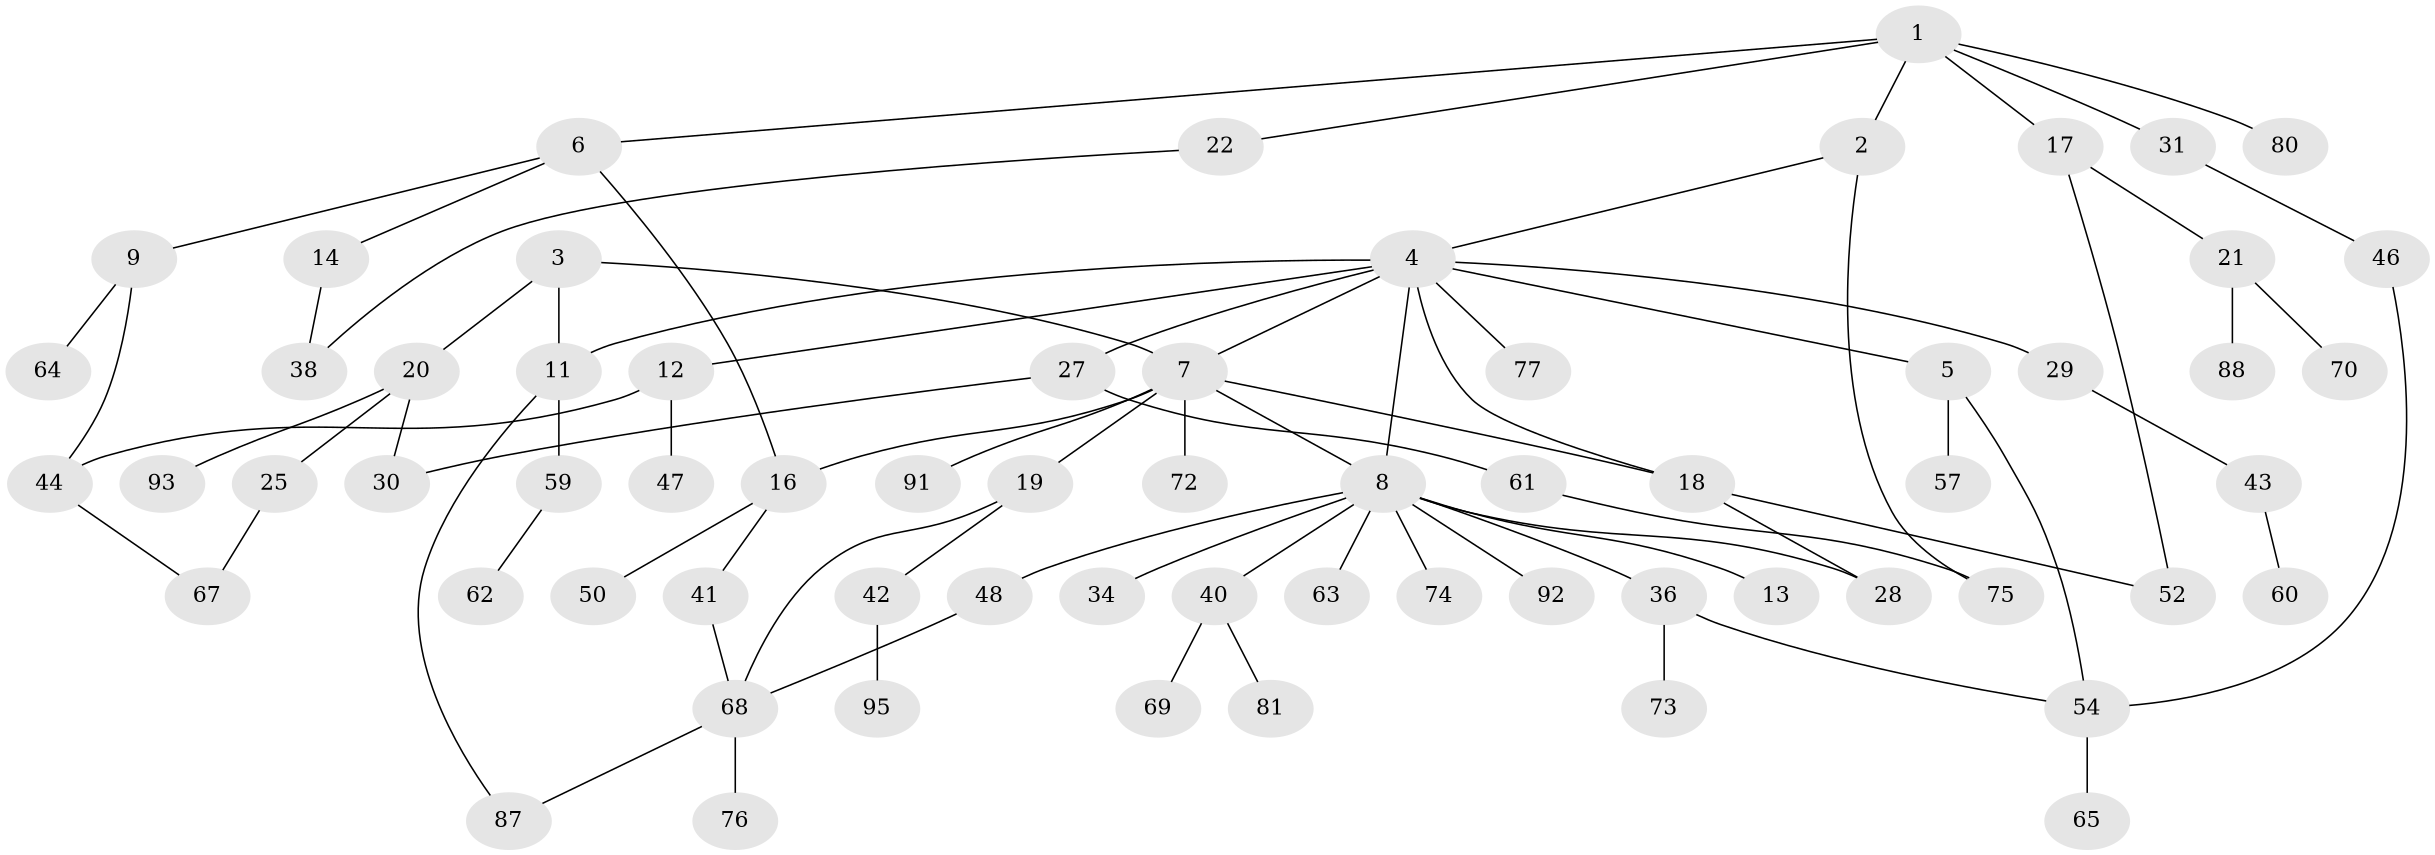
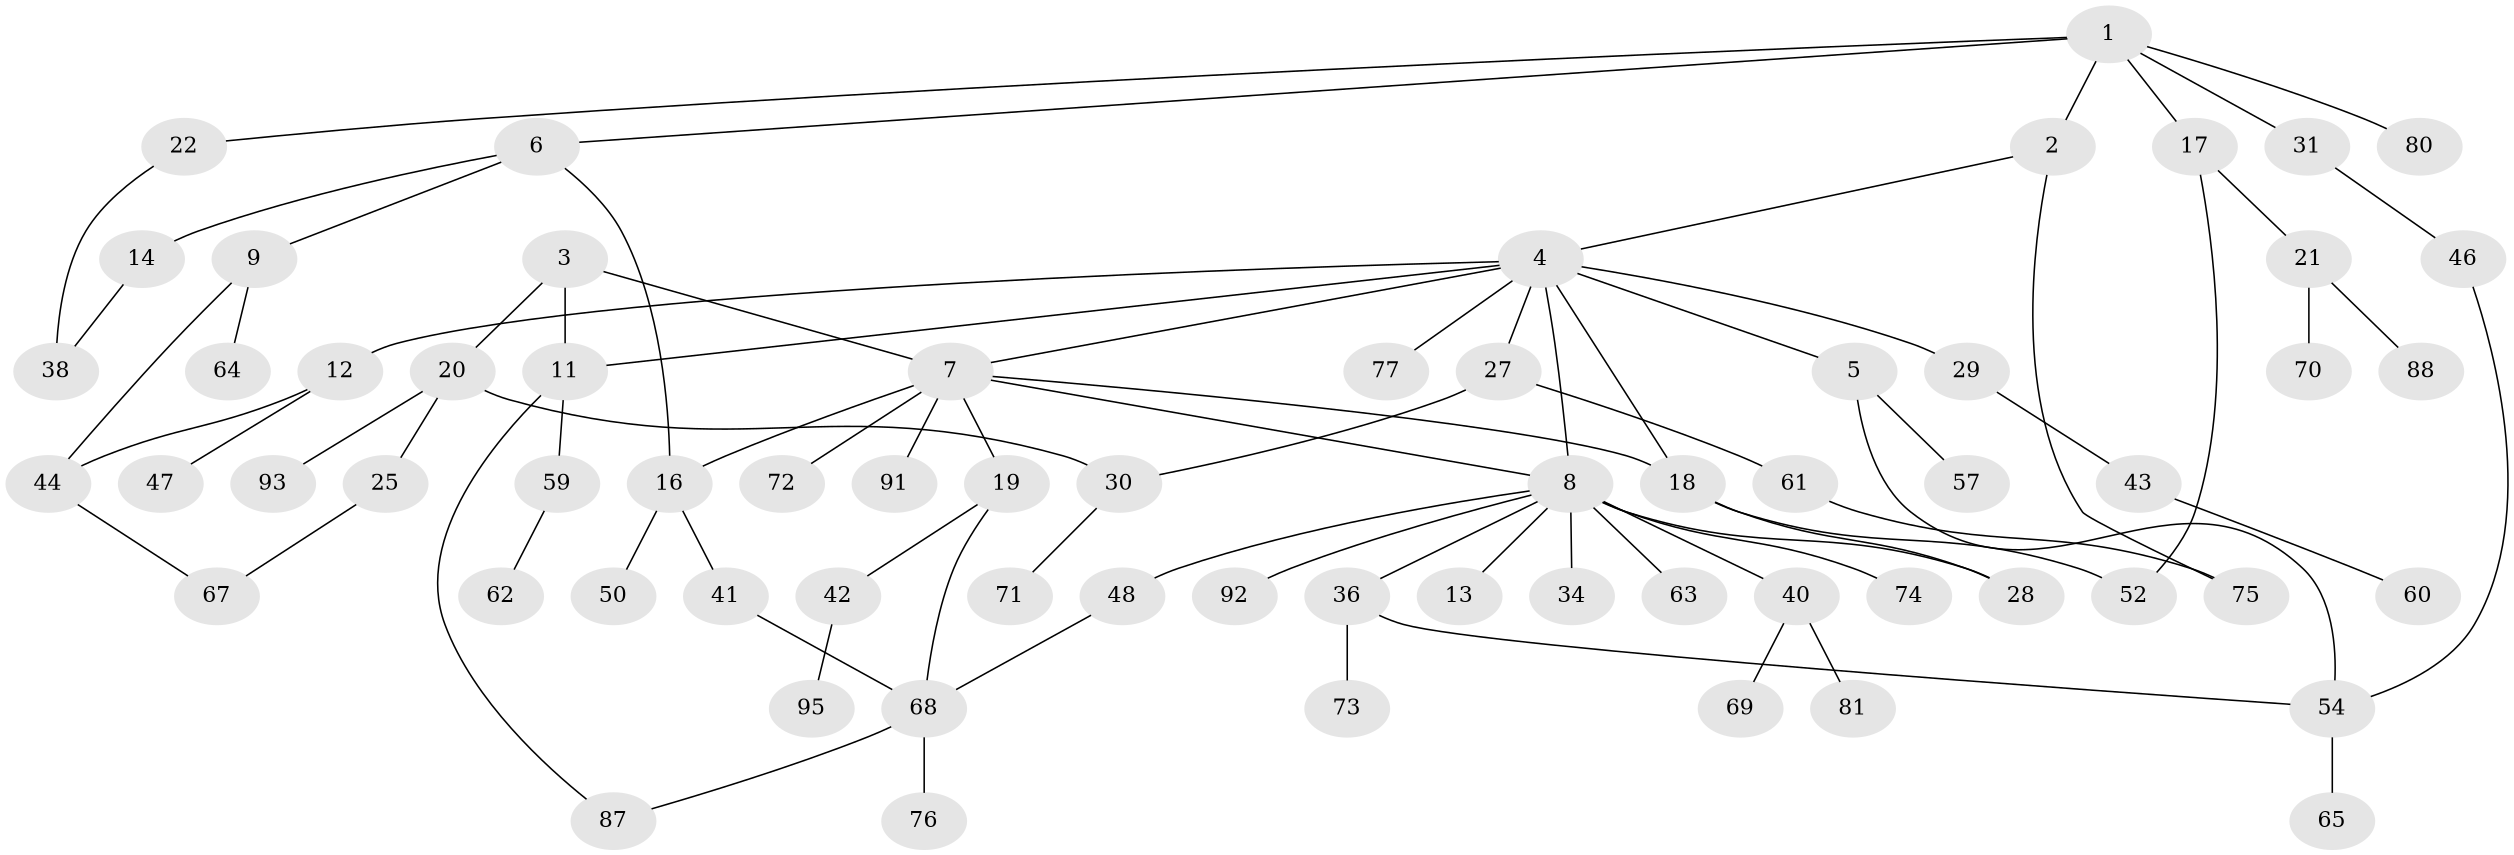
none -> (1010, 596)
